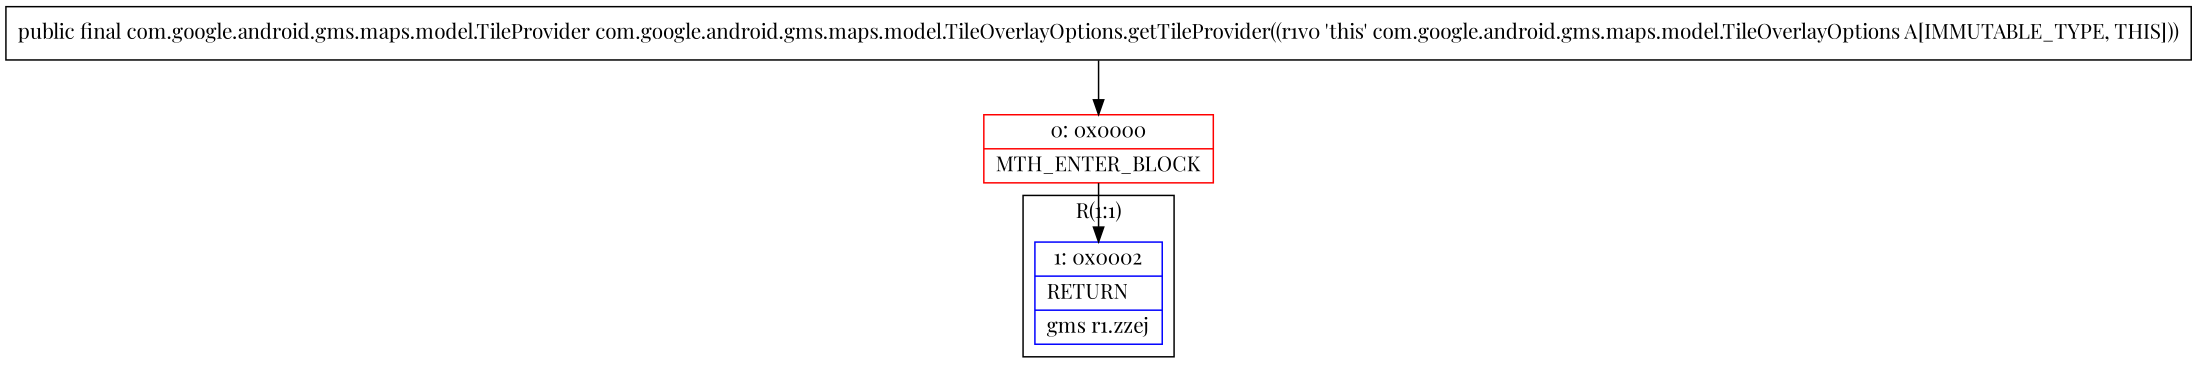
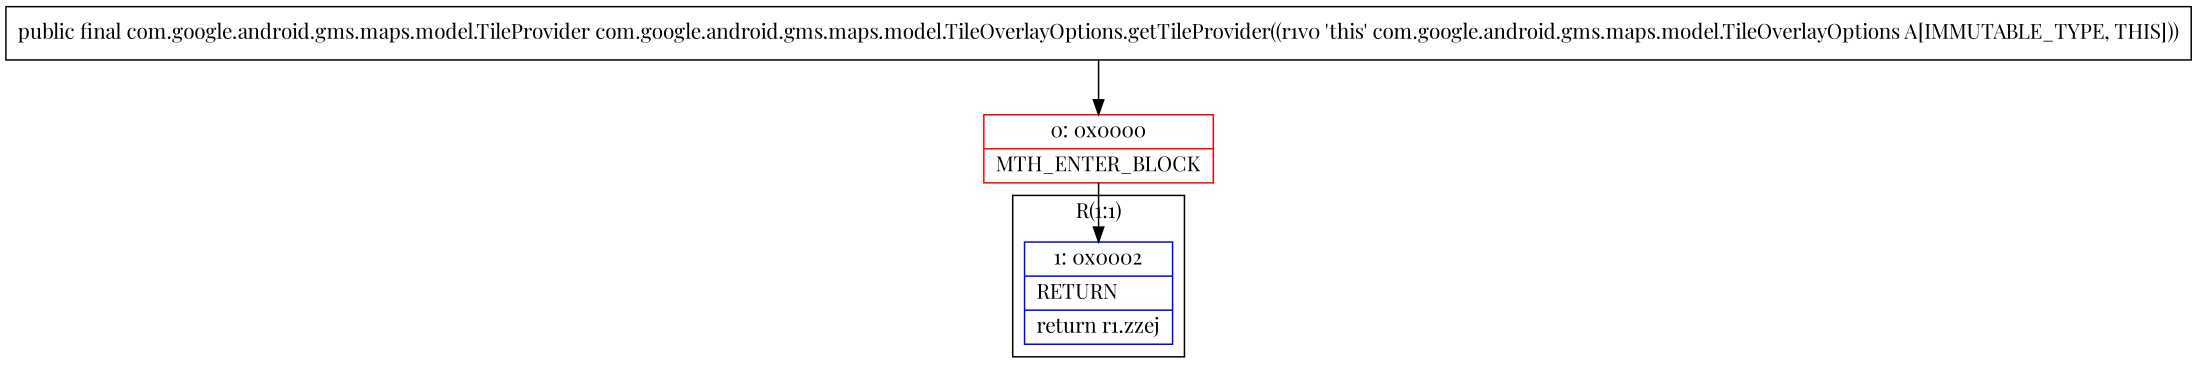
(1099, 326) -> (1099, 326)
